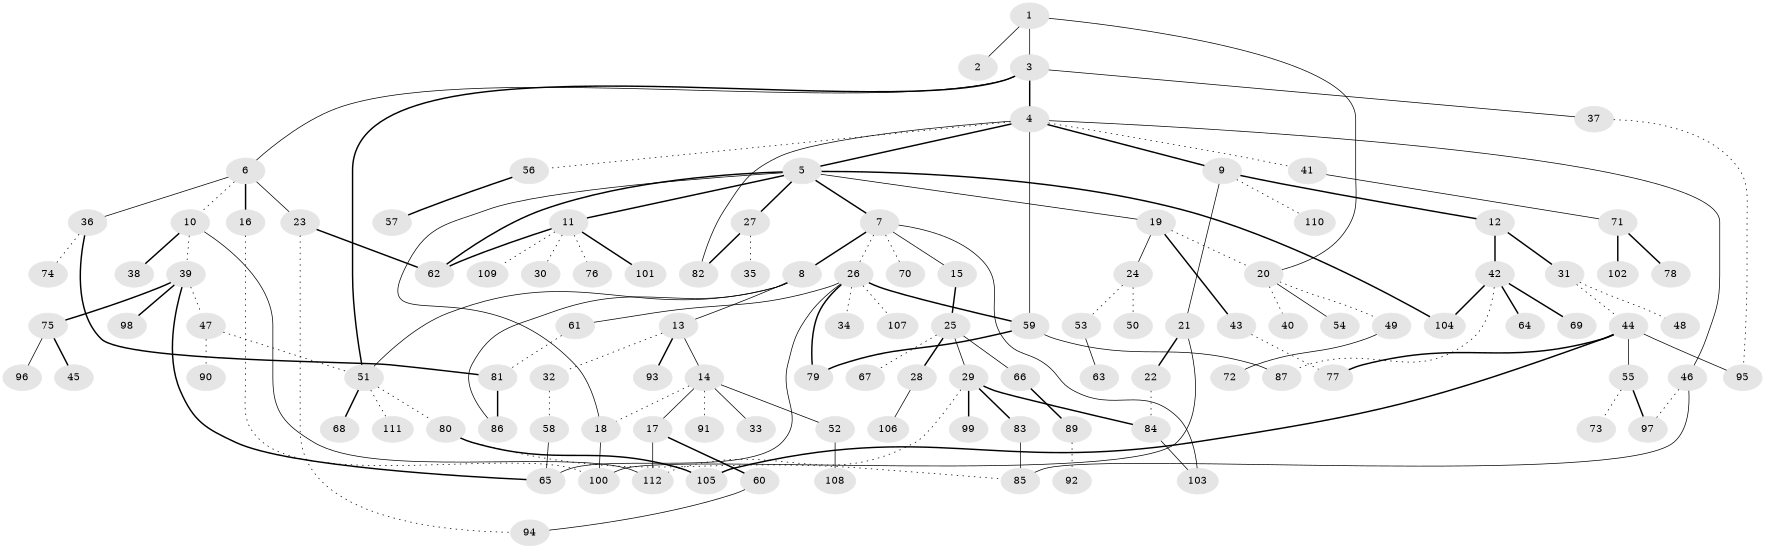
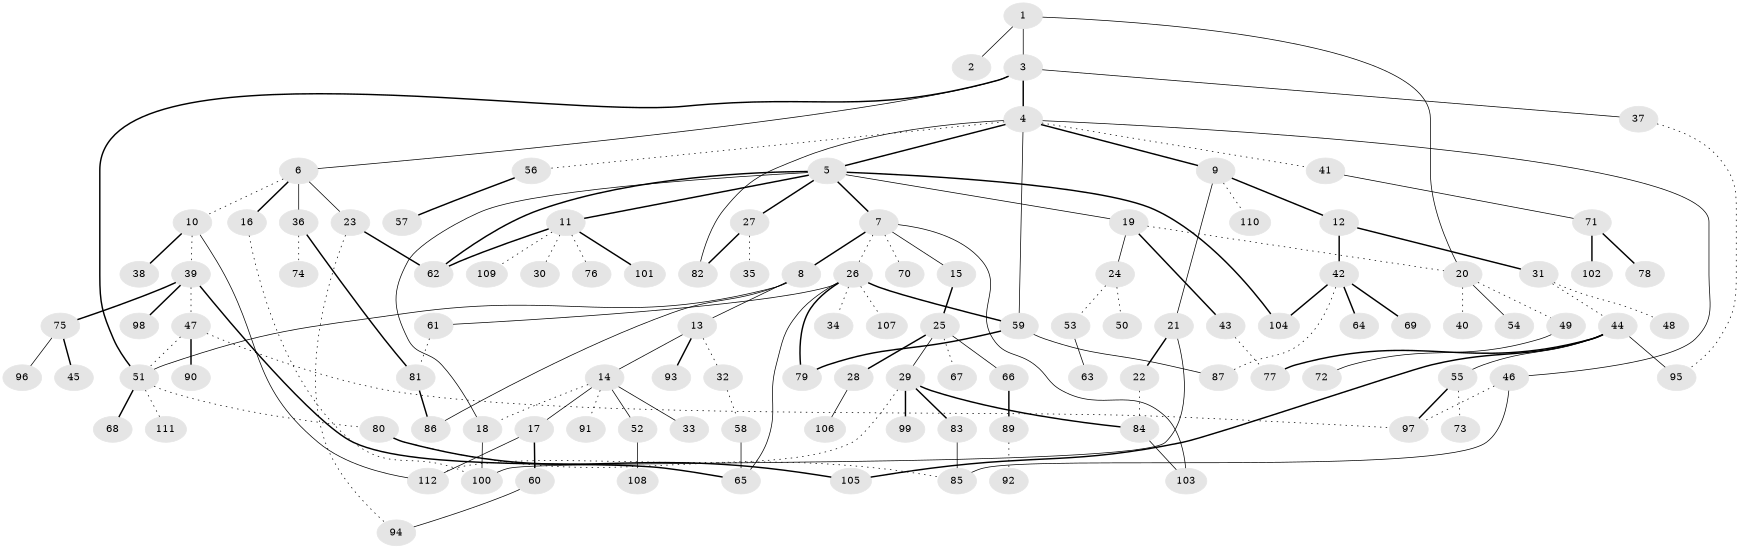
(206, 352) -> (191, 351)
none -> (793, 412)
